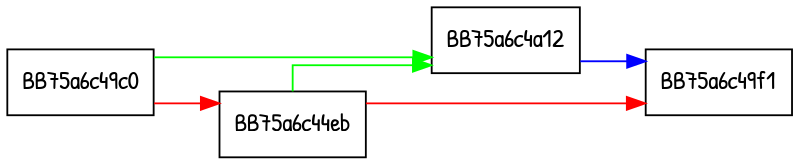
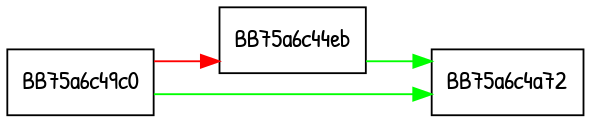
(506, 40) -> (508, 82)
(719, 82) -> none
